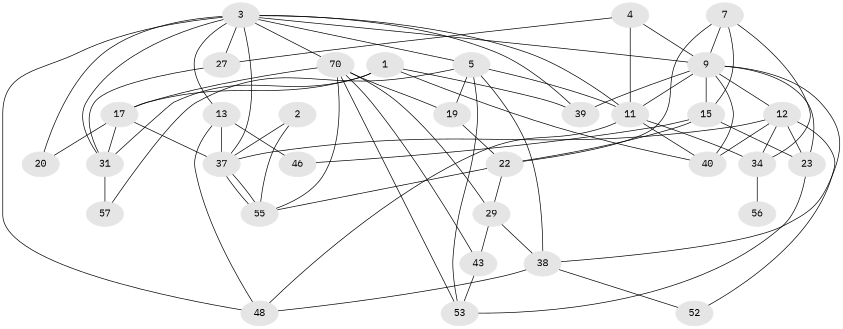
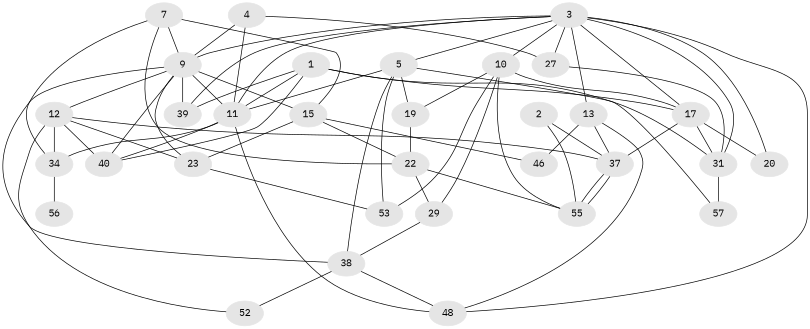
(335, 65) -> (501, 65)
none -> (272, 90)
(251, 96) -> (630, 65)
(478, 264) -> none
